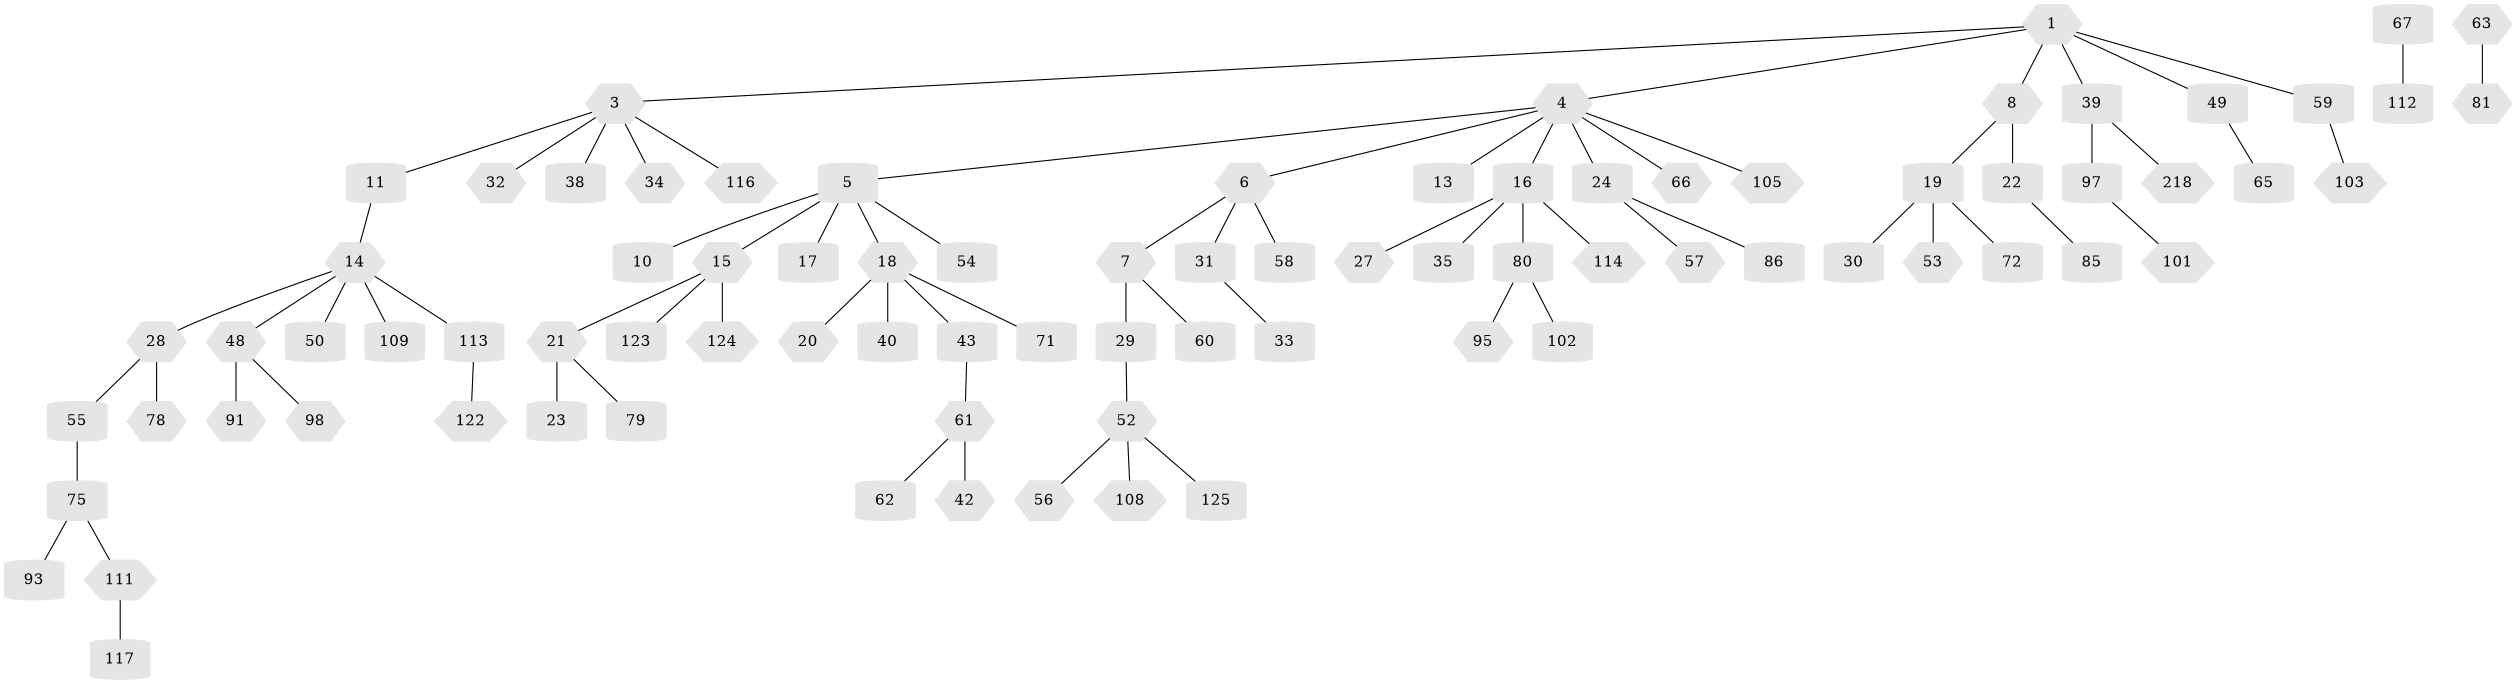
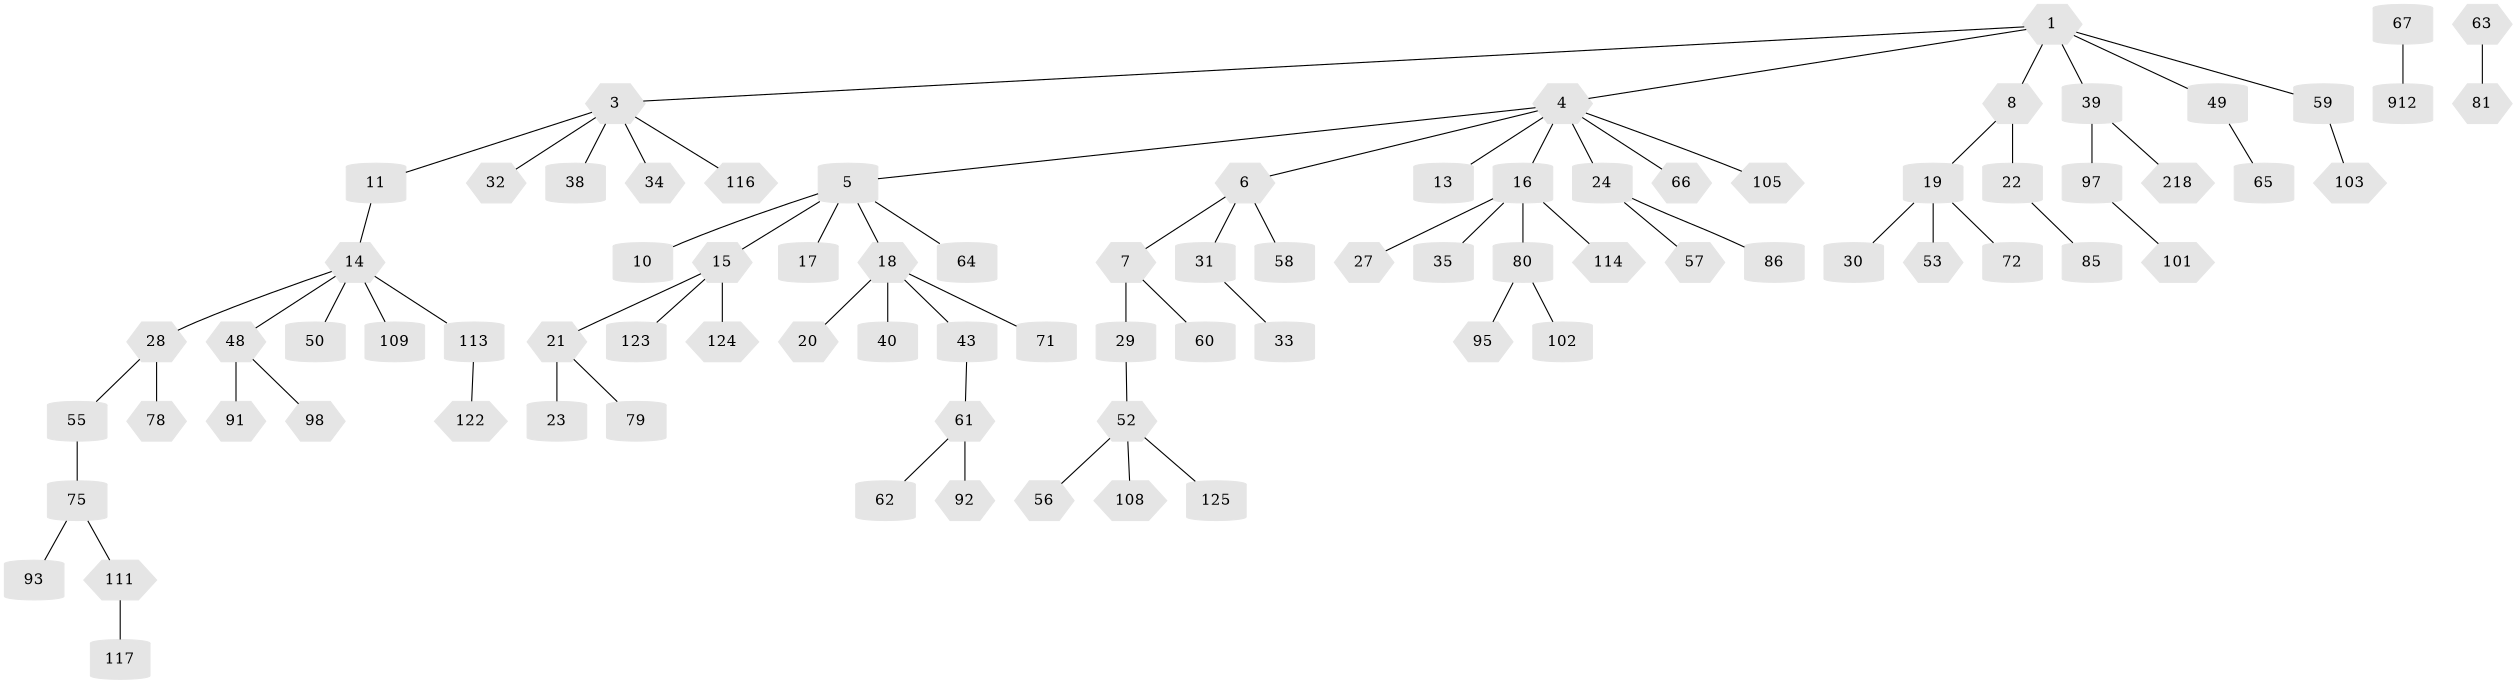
(2403, 104) -> (2403, 104)
(967, 262) -> (967, 262)
(965, 501) -> (965, 501)
